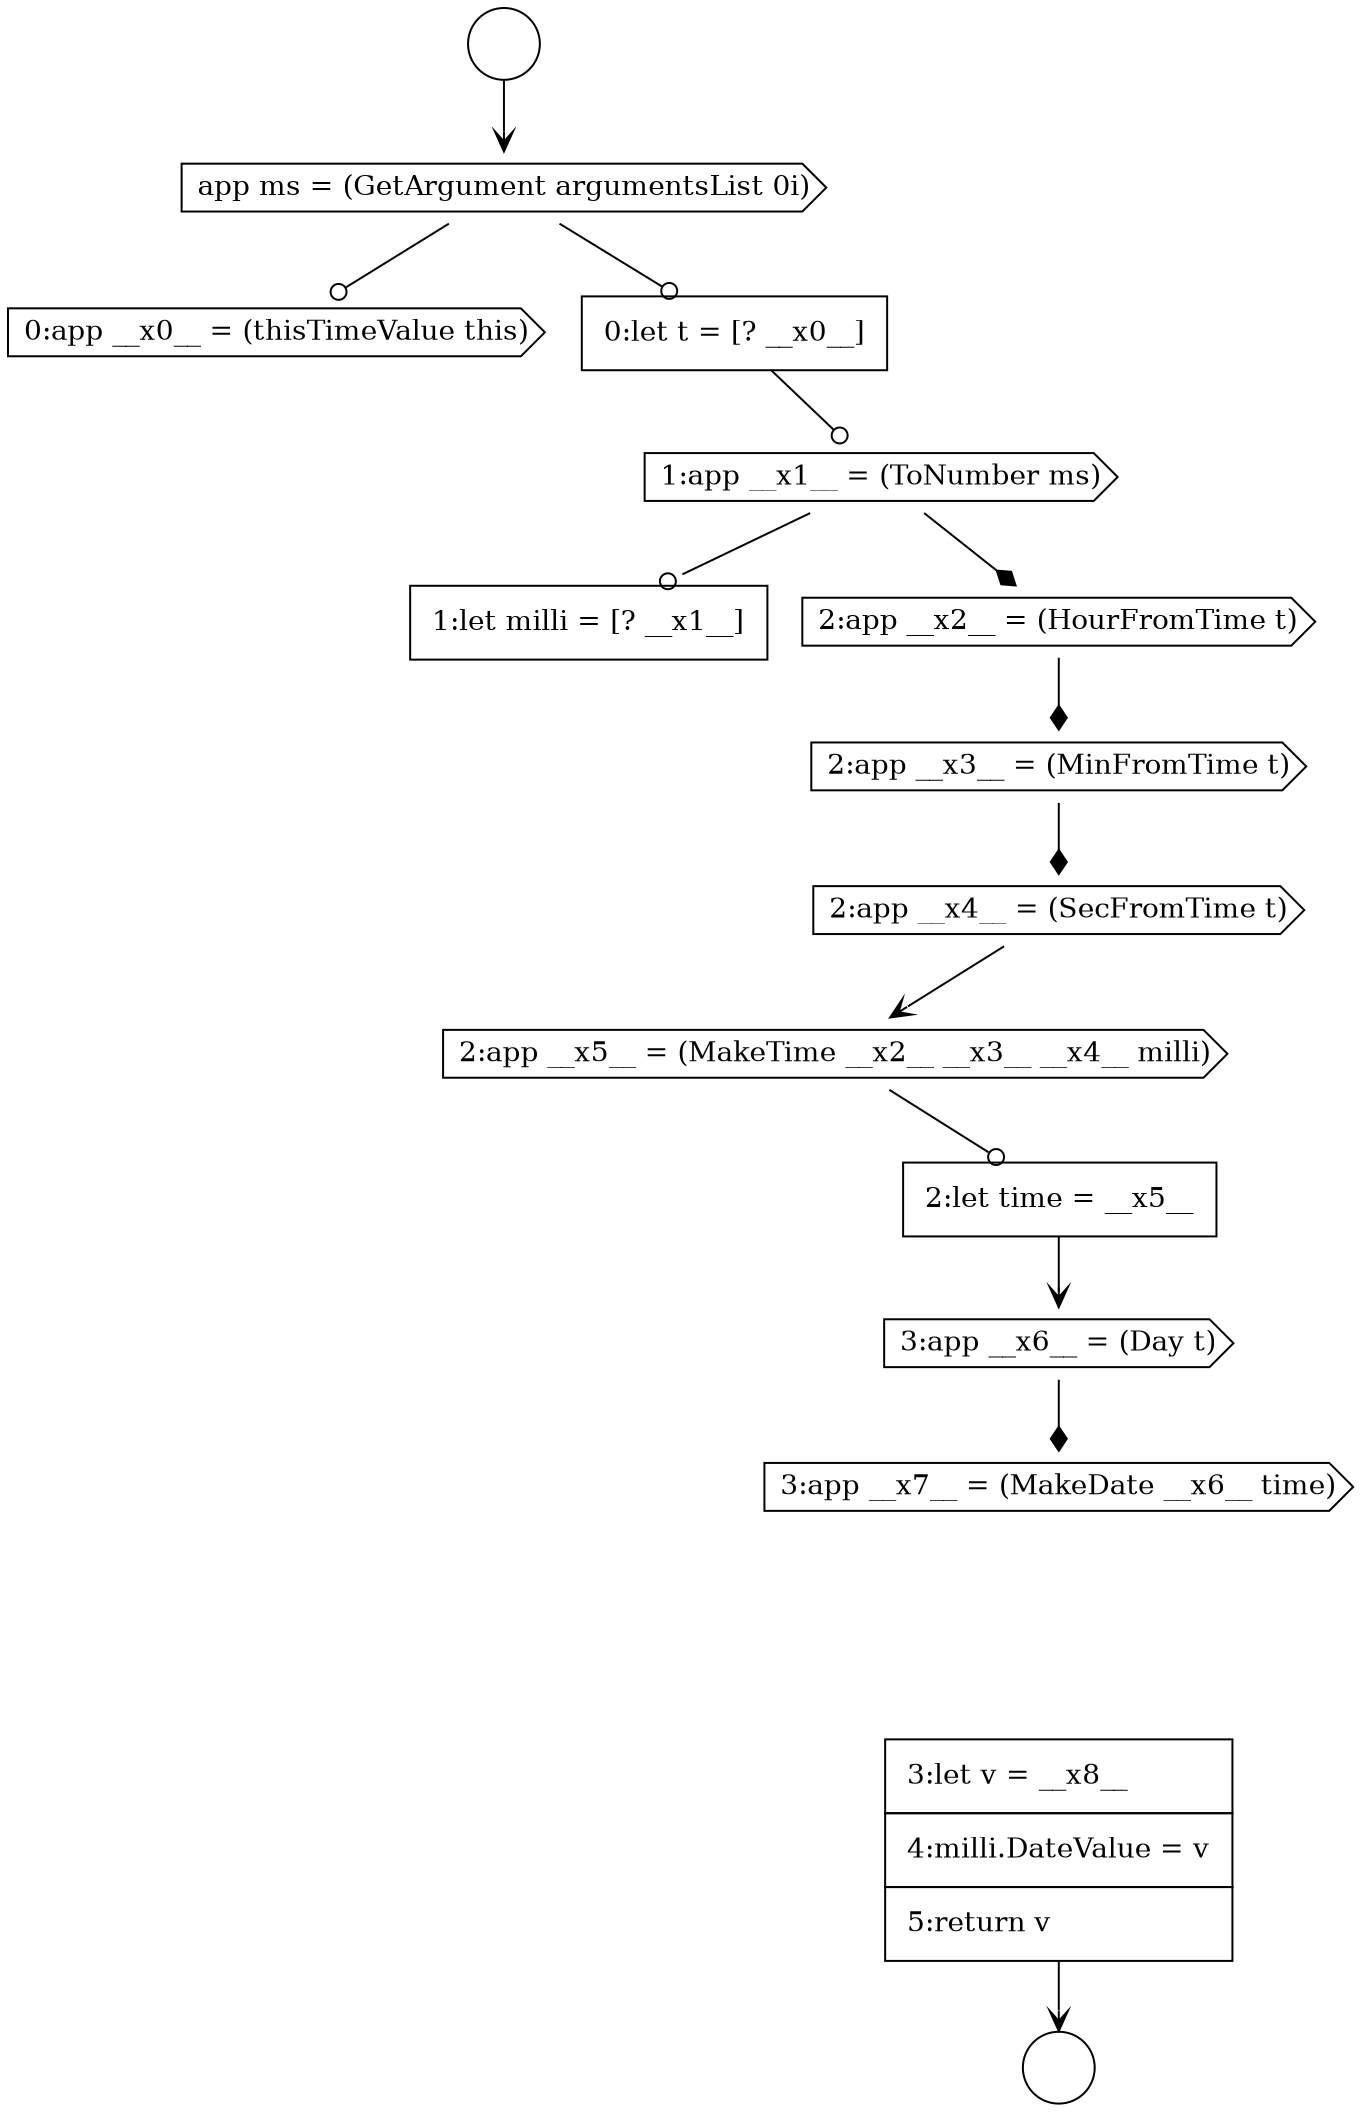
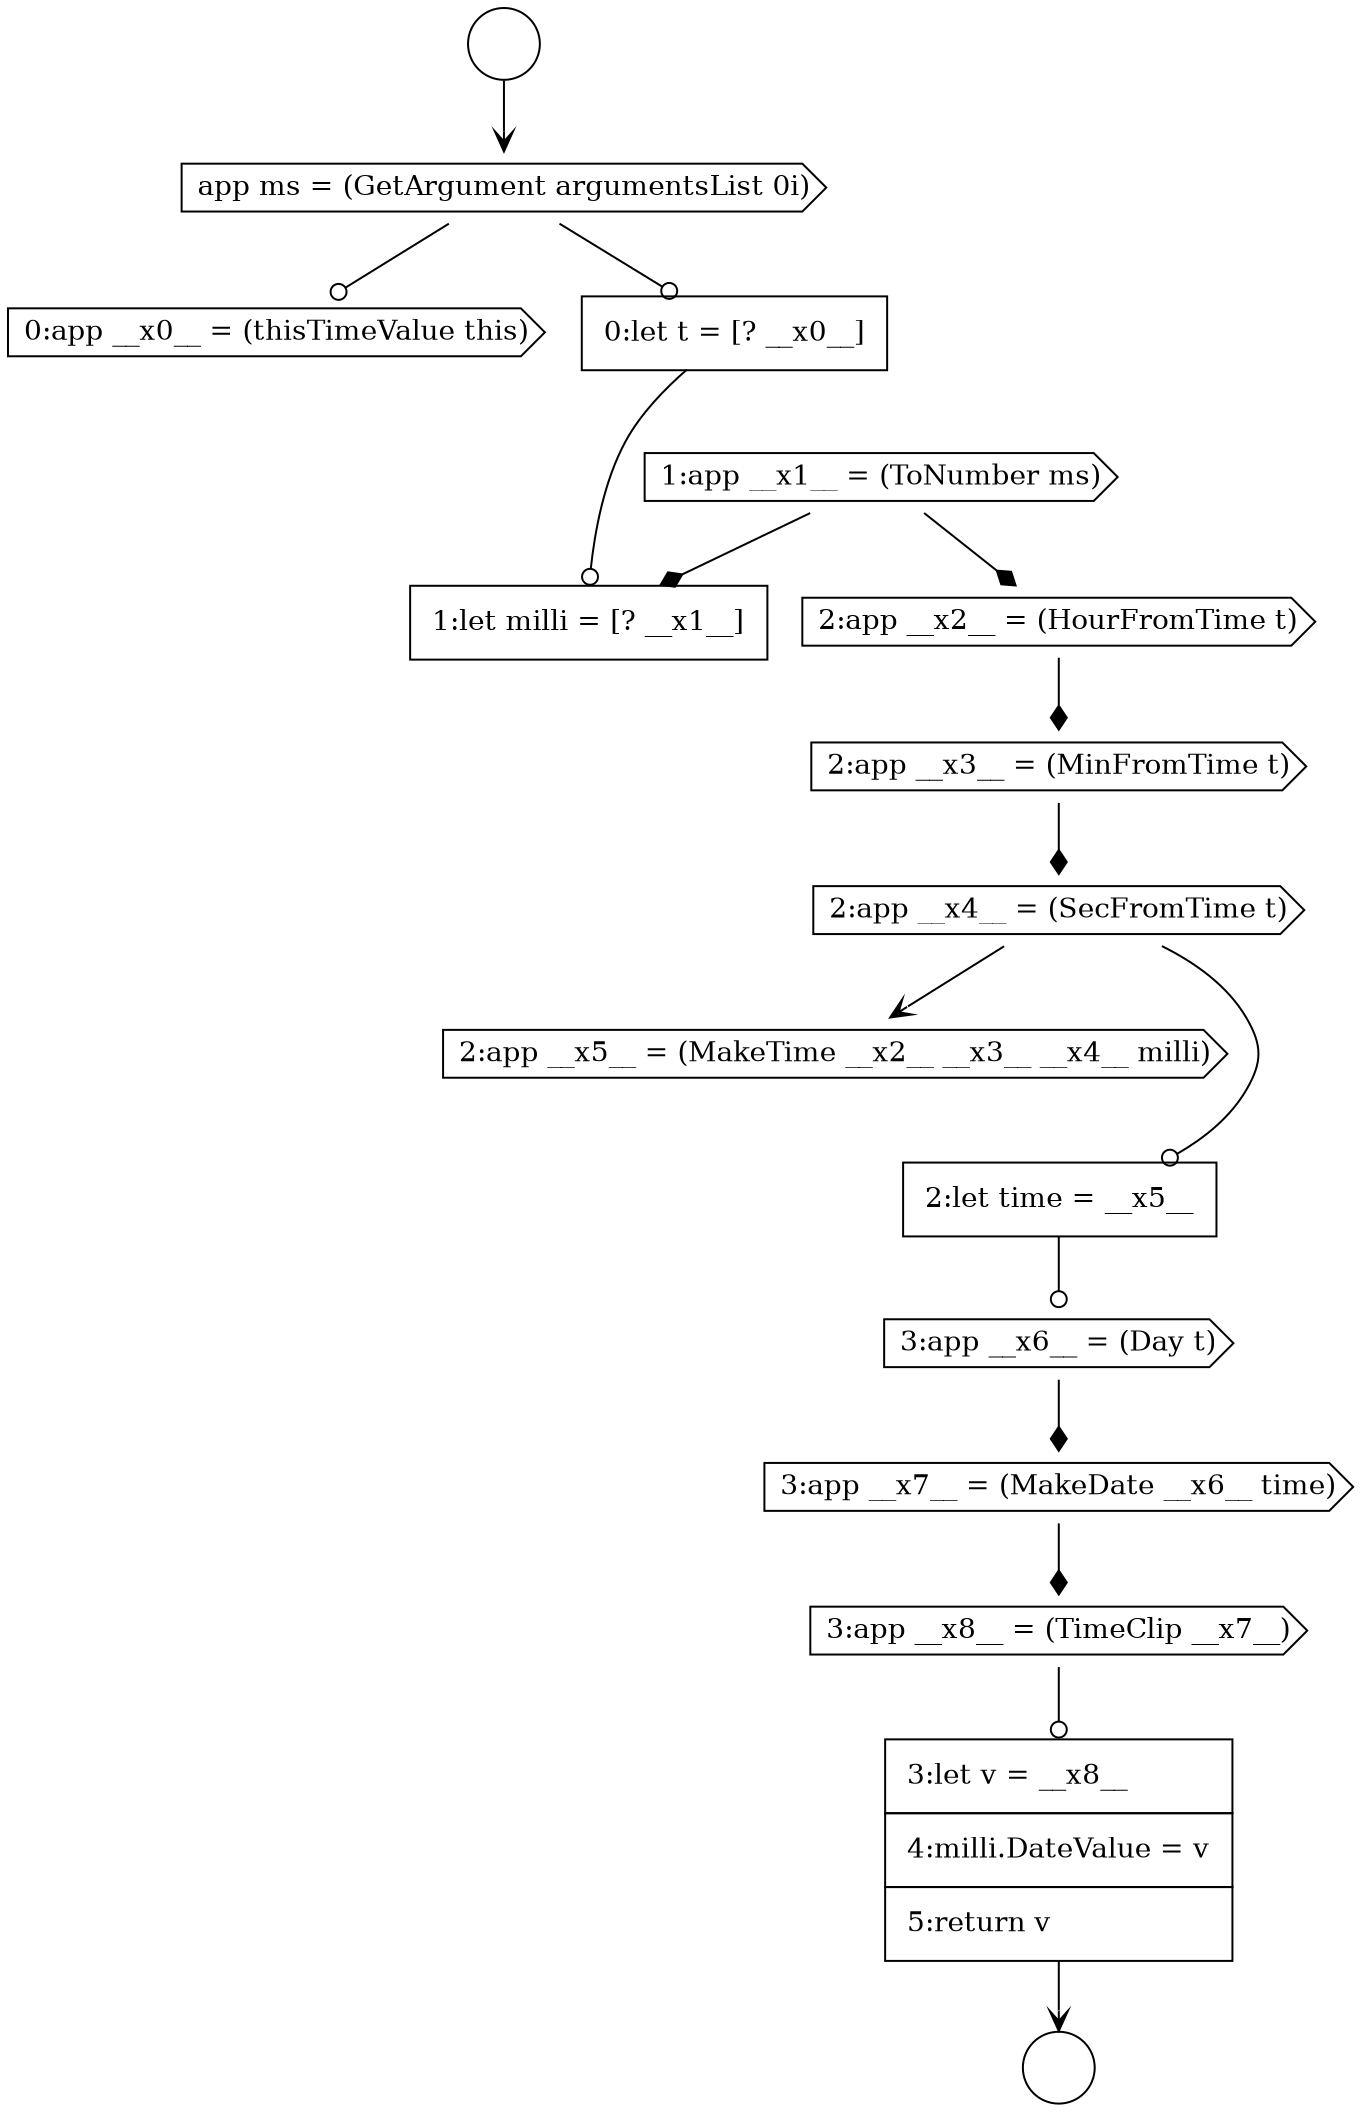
(802, 400) -> (617, 458)
(746, 544) -> (746, 544)
(939, 1121) -> (1258, 1045)
(1059, 1264) -> (1059, 1264)
none -> (1059, 1631)
